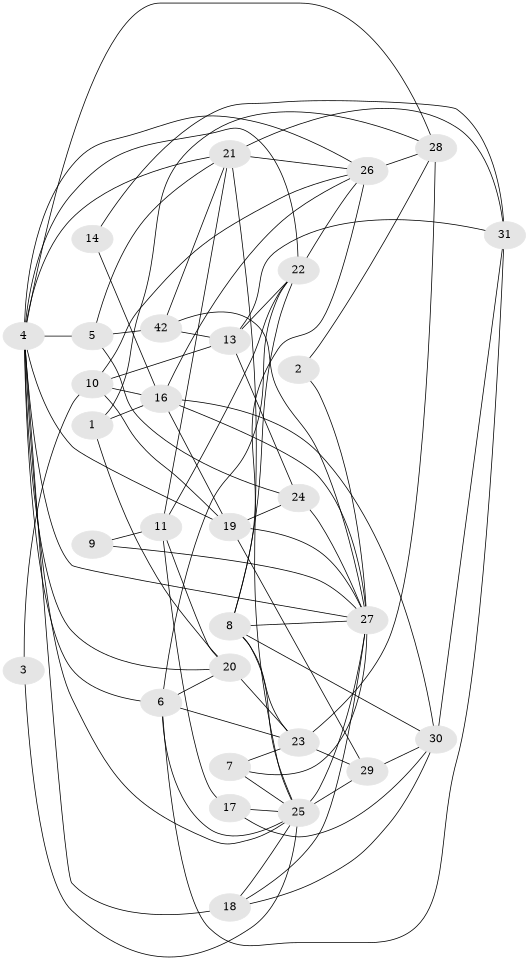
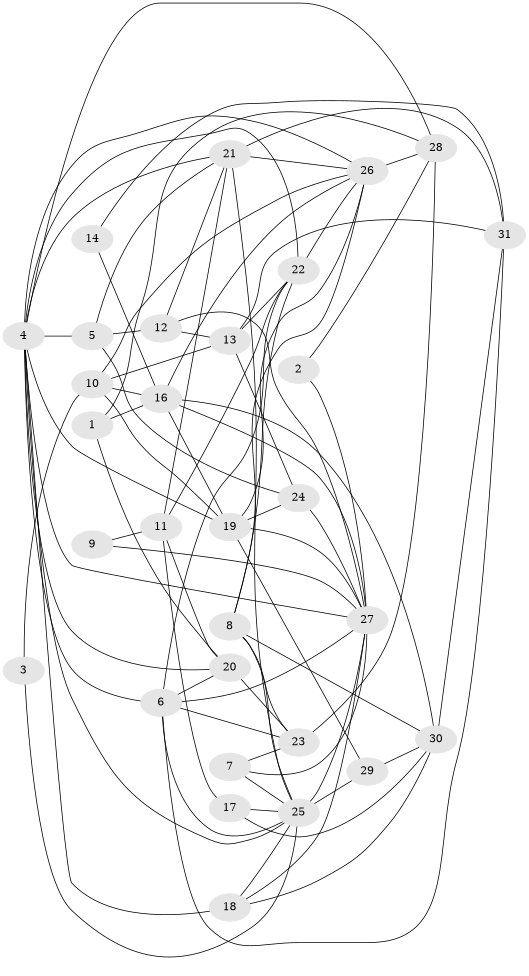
none -> (286, 314)
(161, 328) -> (161, 328)
(299, 623) -> (273, 679)
(338, 759) -> none
